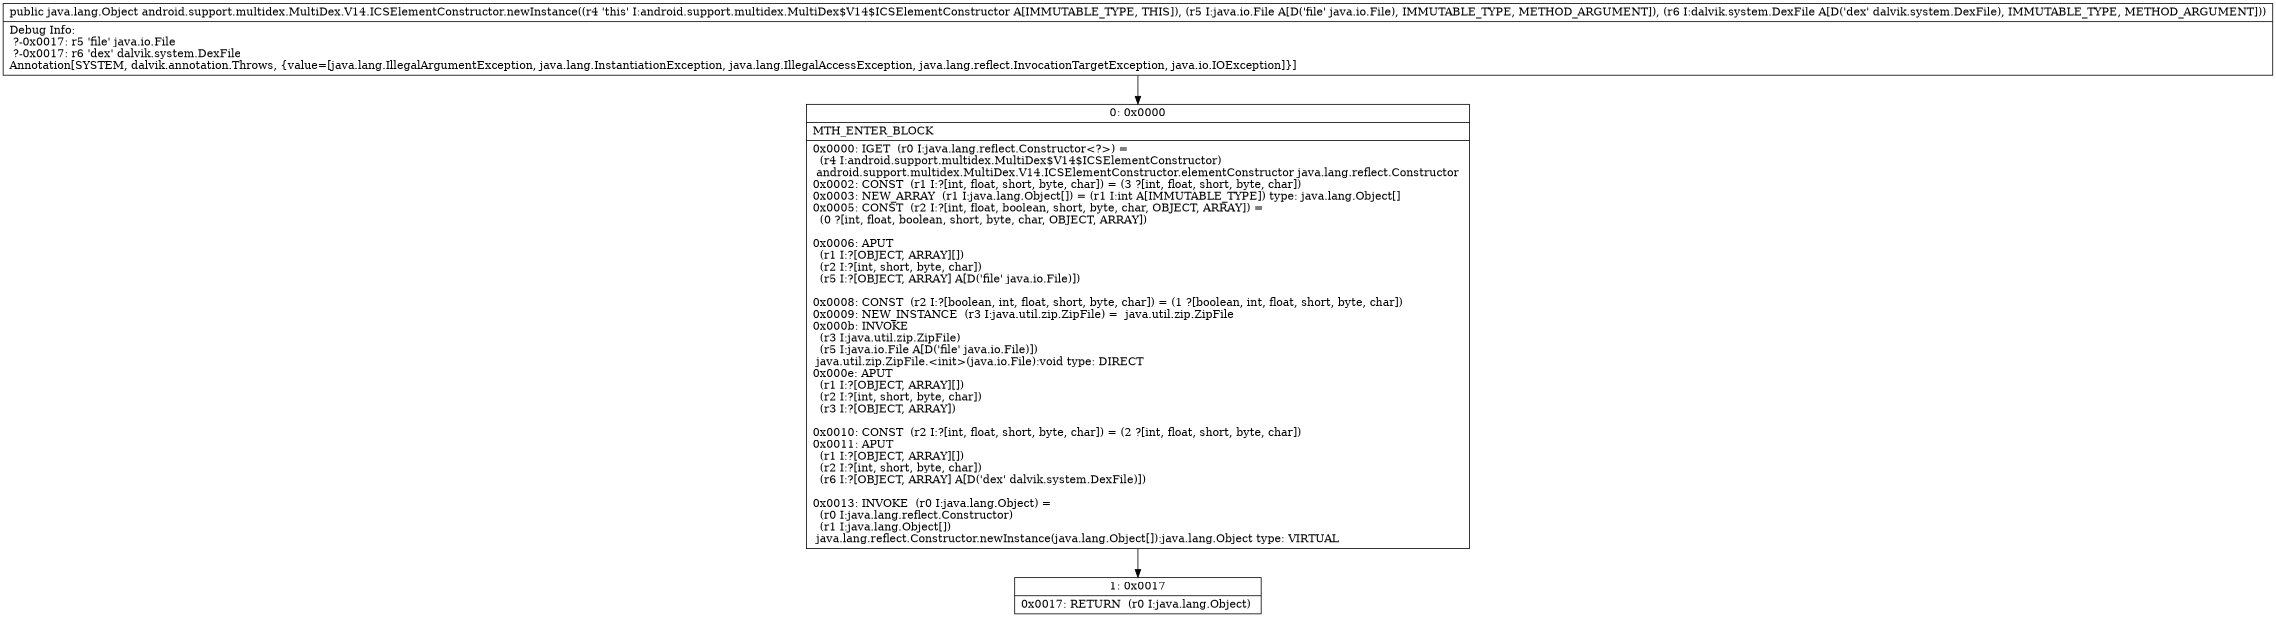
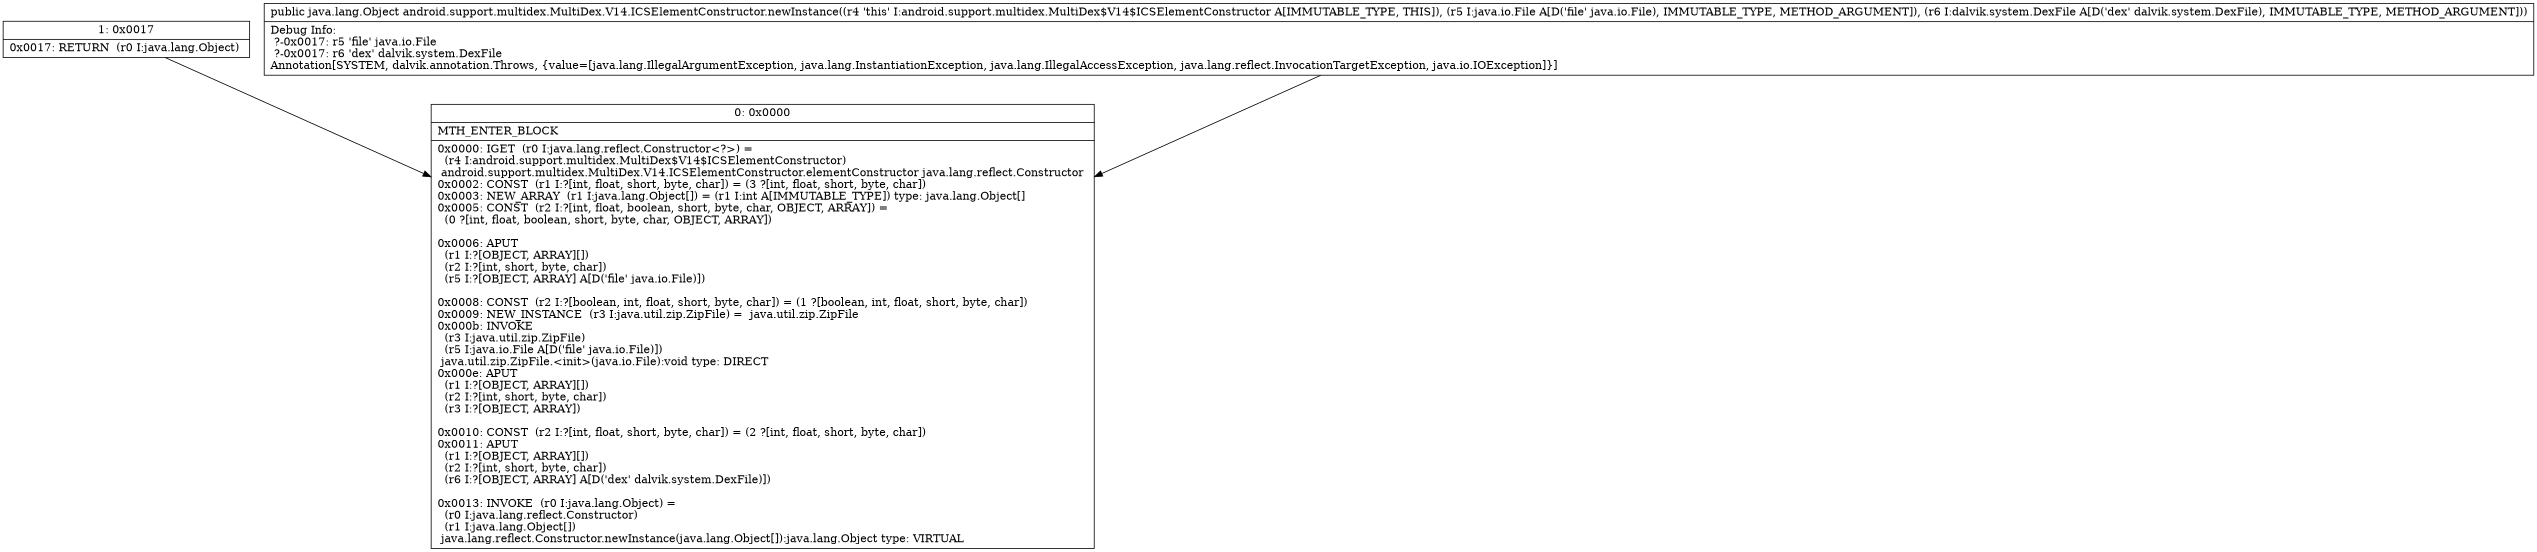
(1138, 559) -> (294, 116)
